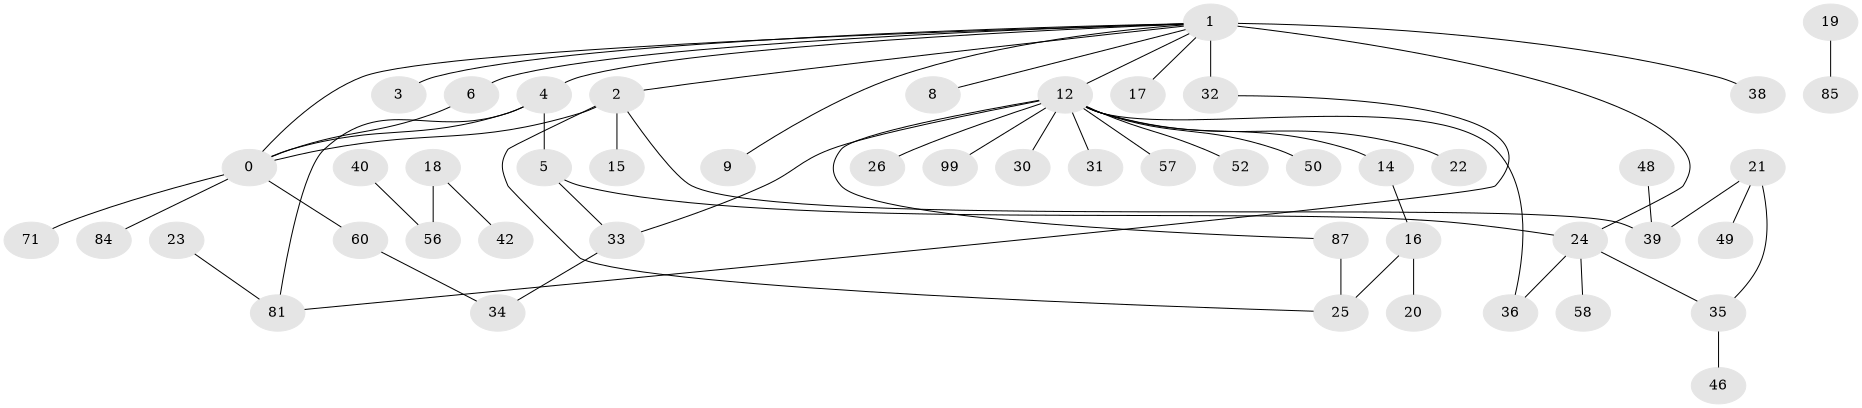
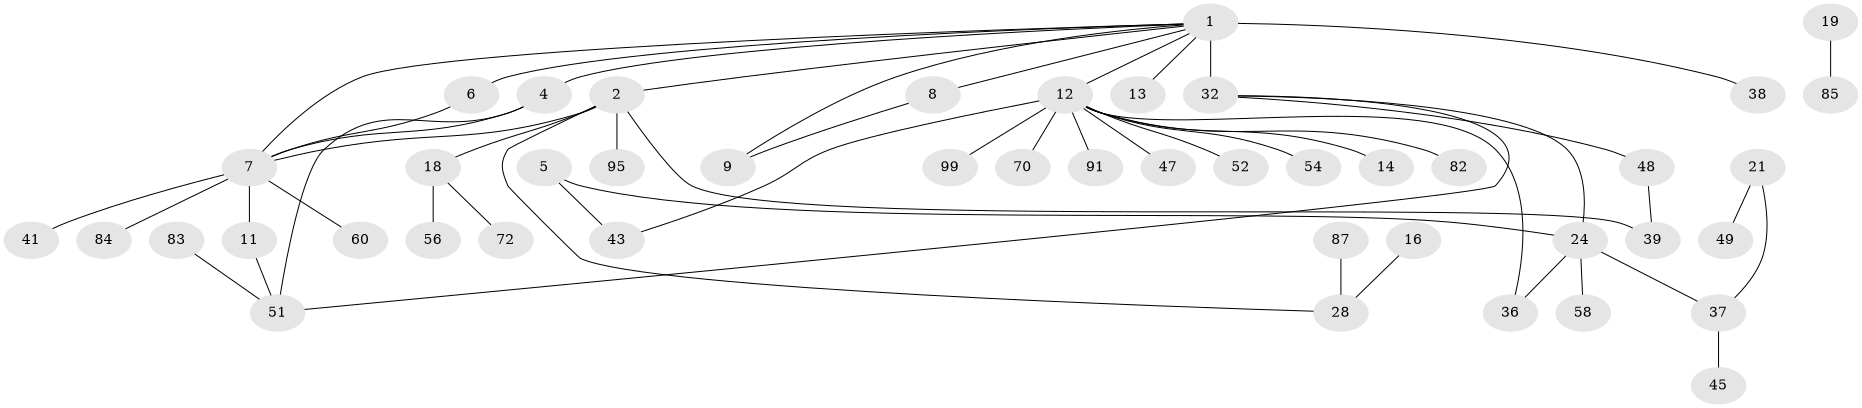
(1532, 79) -> (1455, 111)
(399, 95) -> none
(1138, 95) -> (1138, 95)
none -> (1375, 109)
none -> (829, 129)
none -> (519, 134)
(544, 138) -> none
(249, 168) -> (249, 168)
(360, 168) -> none
(617, 168) -> (617, 168)
(877, 168) -> none
(1023, 168) -> (1023, 168)
(1096, 168) -> (1096, 168)
(1168, 168) -> (1168, 168)
(1314, 168) -> (1314, 168)
(1459, 168) -> (1459, 168)
(882, 201) -> none
(1705, 204) -> none
(1401, 206) -> none
(31, 240) -> (31, 240)
(177, 240) -> (177, 240)
none -> (249, 240)
(506, 240) -> (506, 240)
(617, 240) -> (617, 240)
(278, 313) -> (278, 313)
(498, 313) -> none
(1341, 313) -> (1341, 313)
(1414, 313) -> none
(1719, 313) -> (1719, 313)
(1719, 386) -> (1719, 386)
